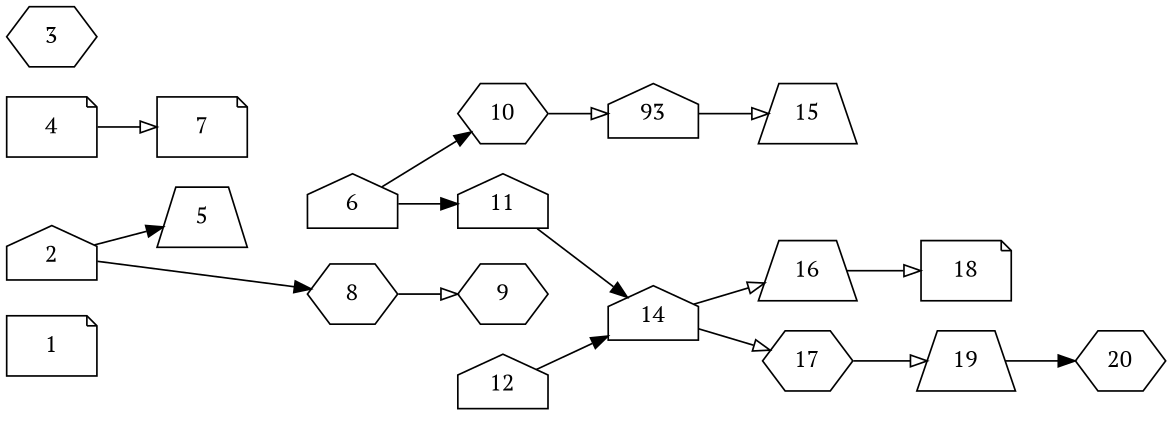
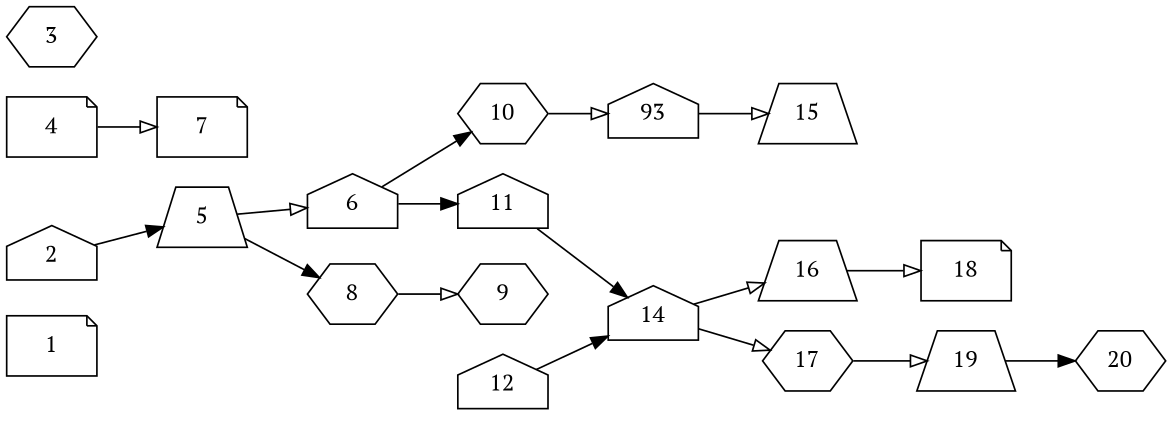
none -> (264, 212)
(196, 274) -> (275, 254)
